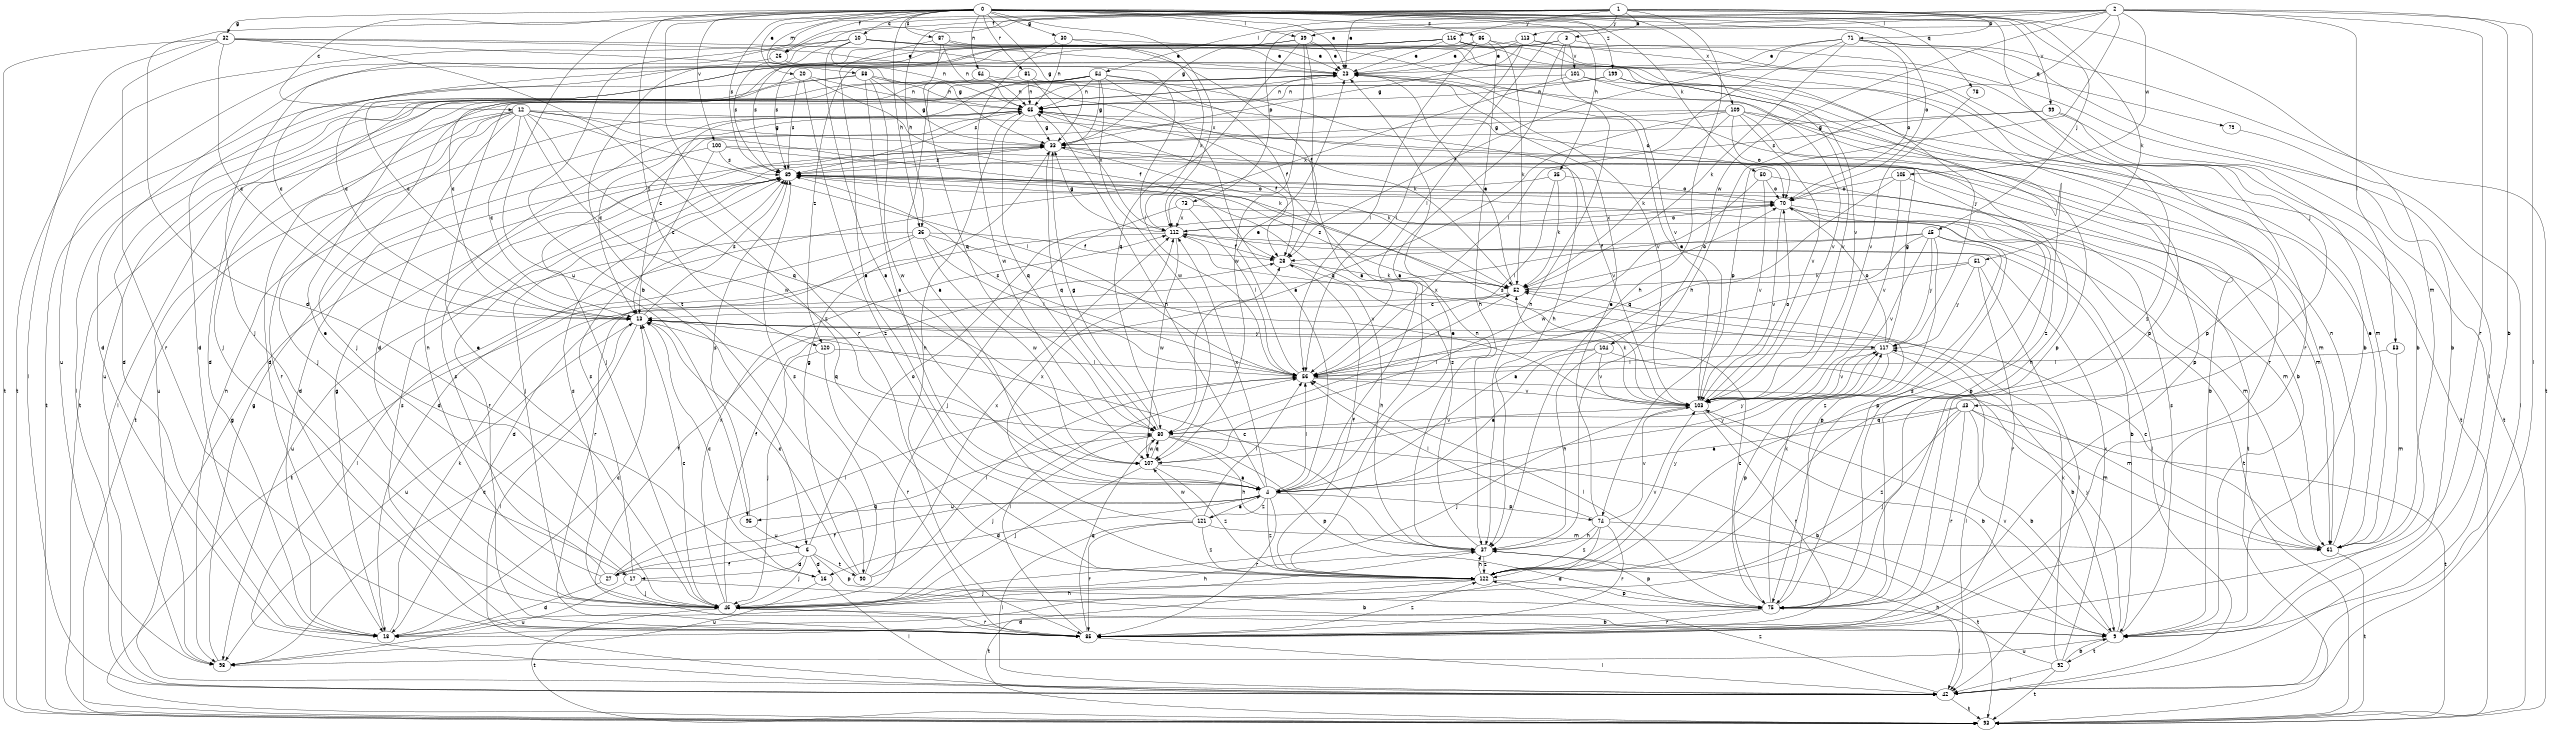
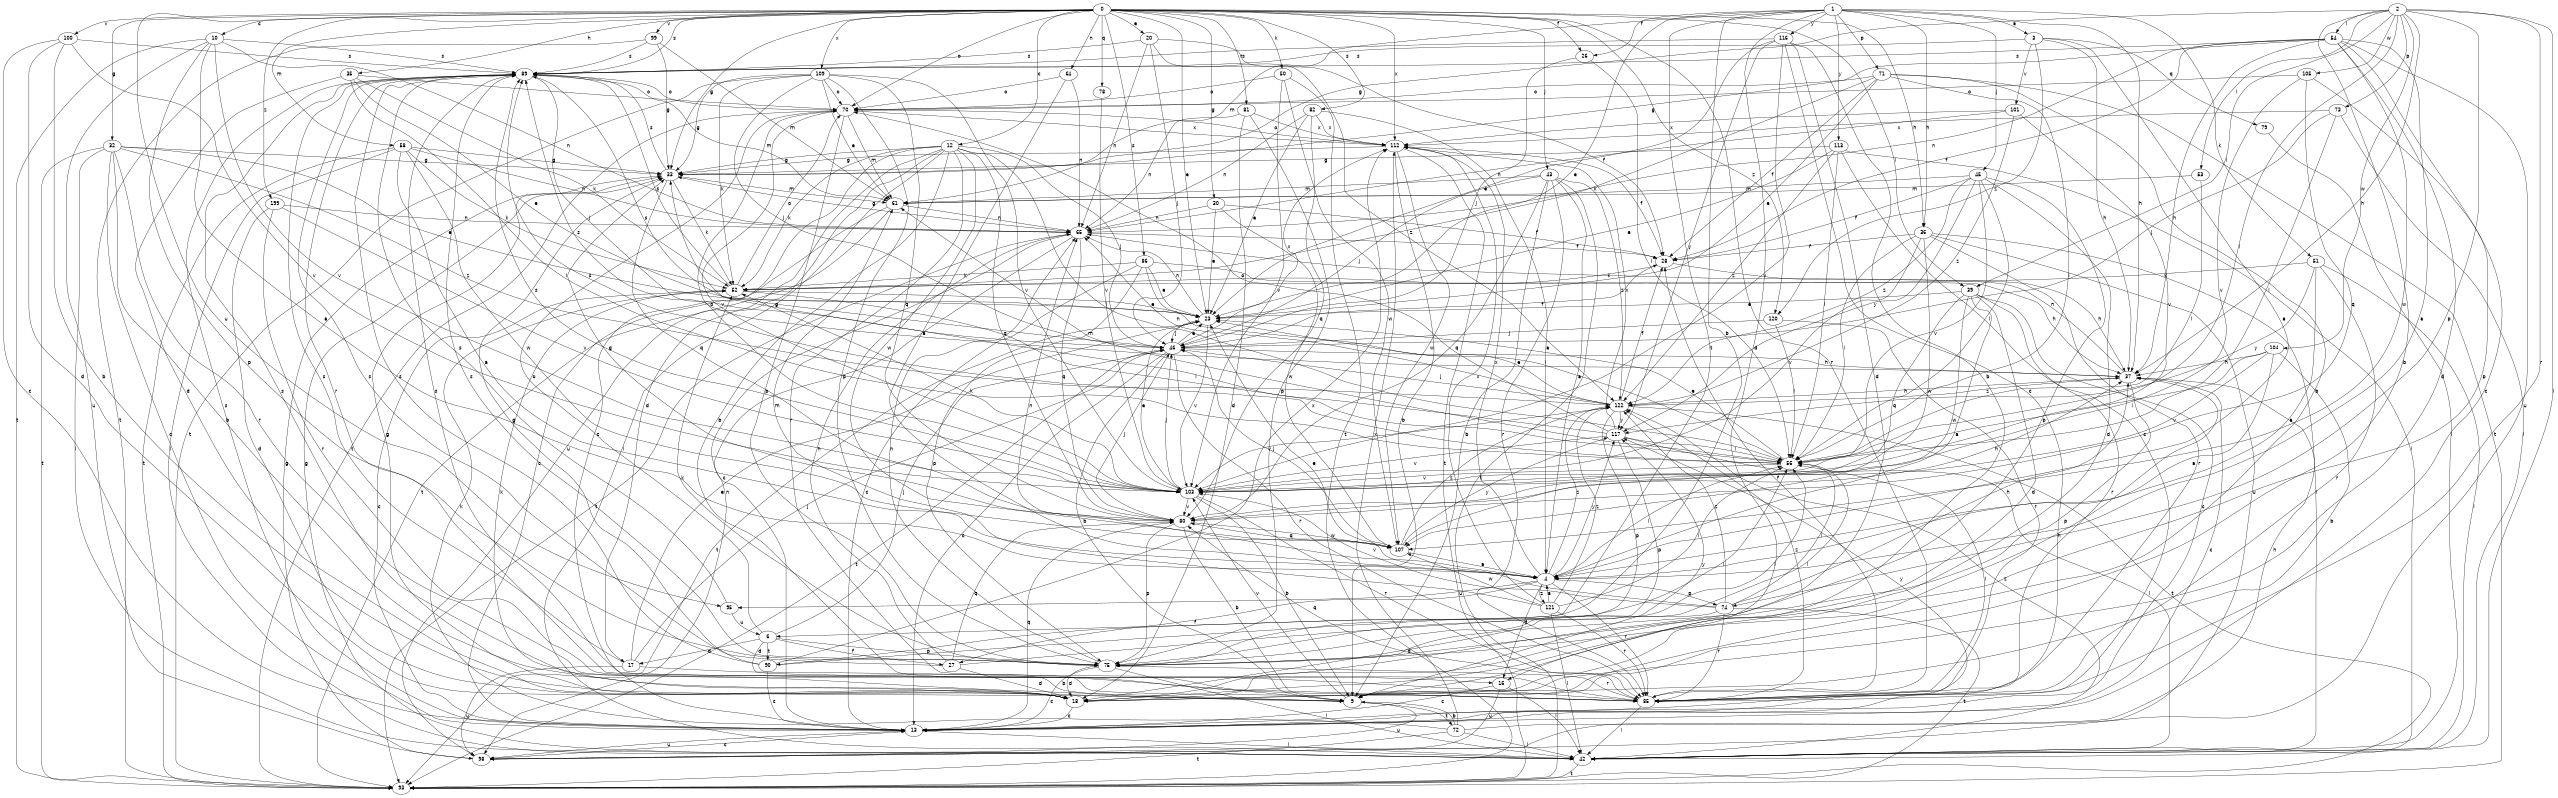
(941, 39) -> (1313, 110)
(1100, 57) -> (678, 282)
(2060, 666) -> (1456, 731)
